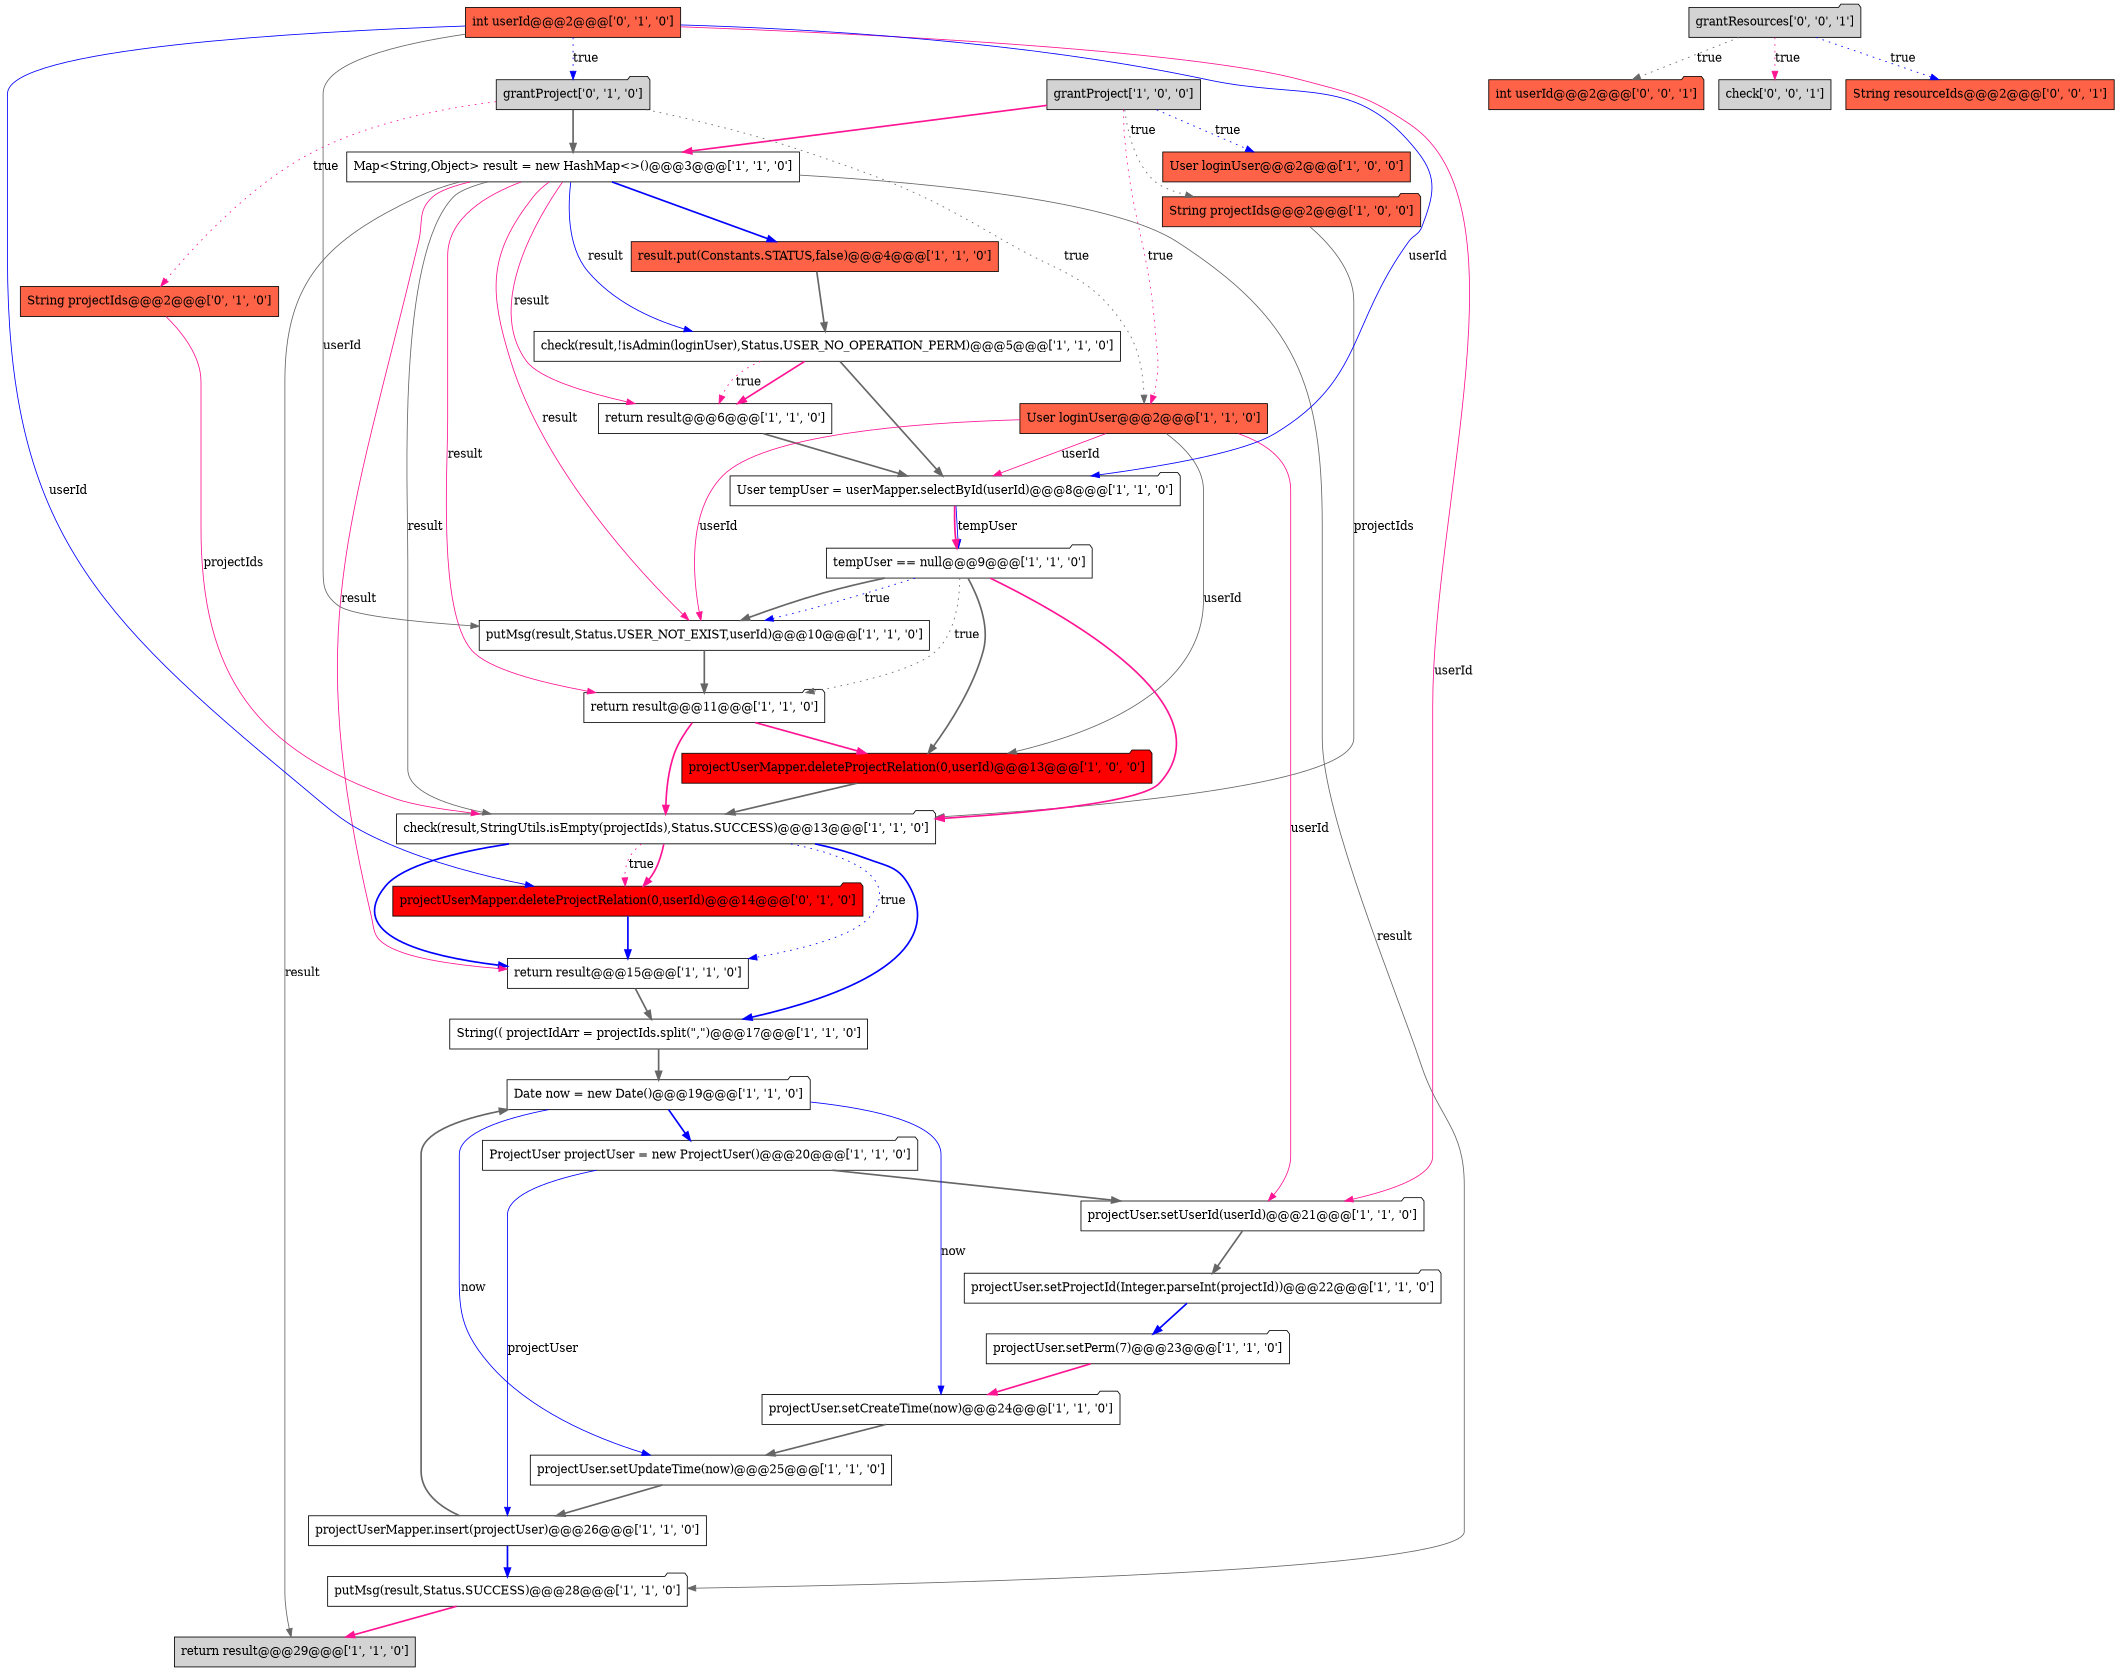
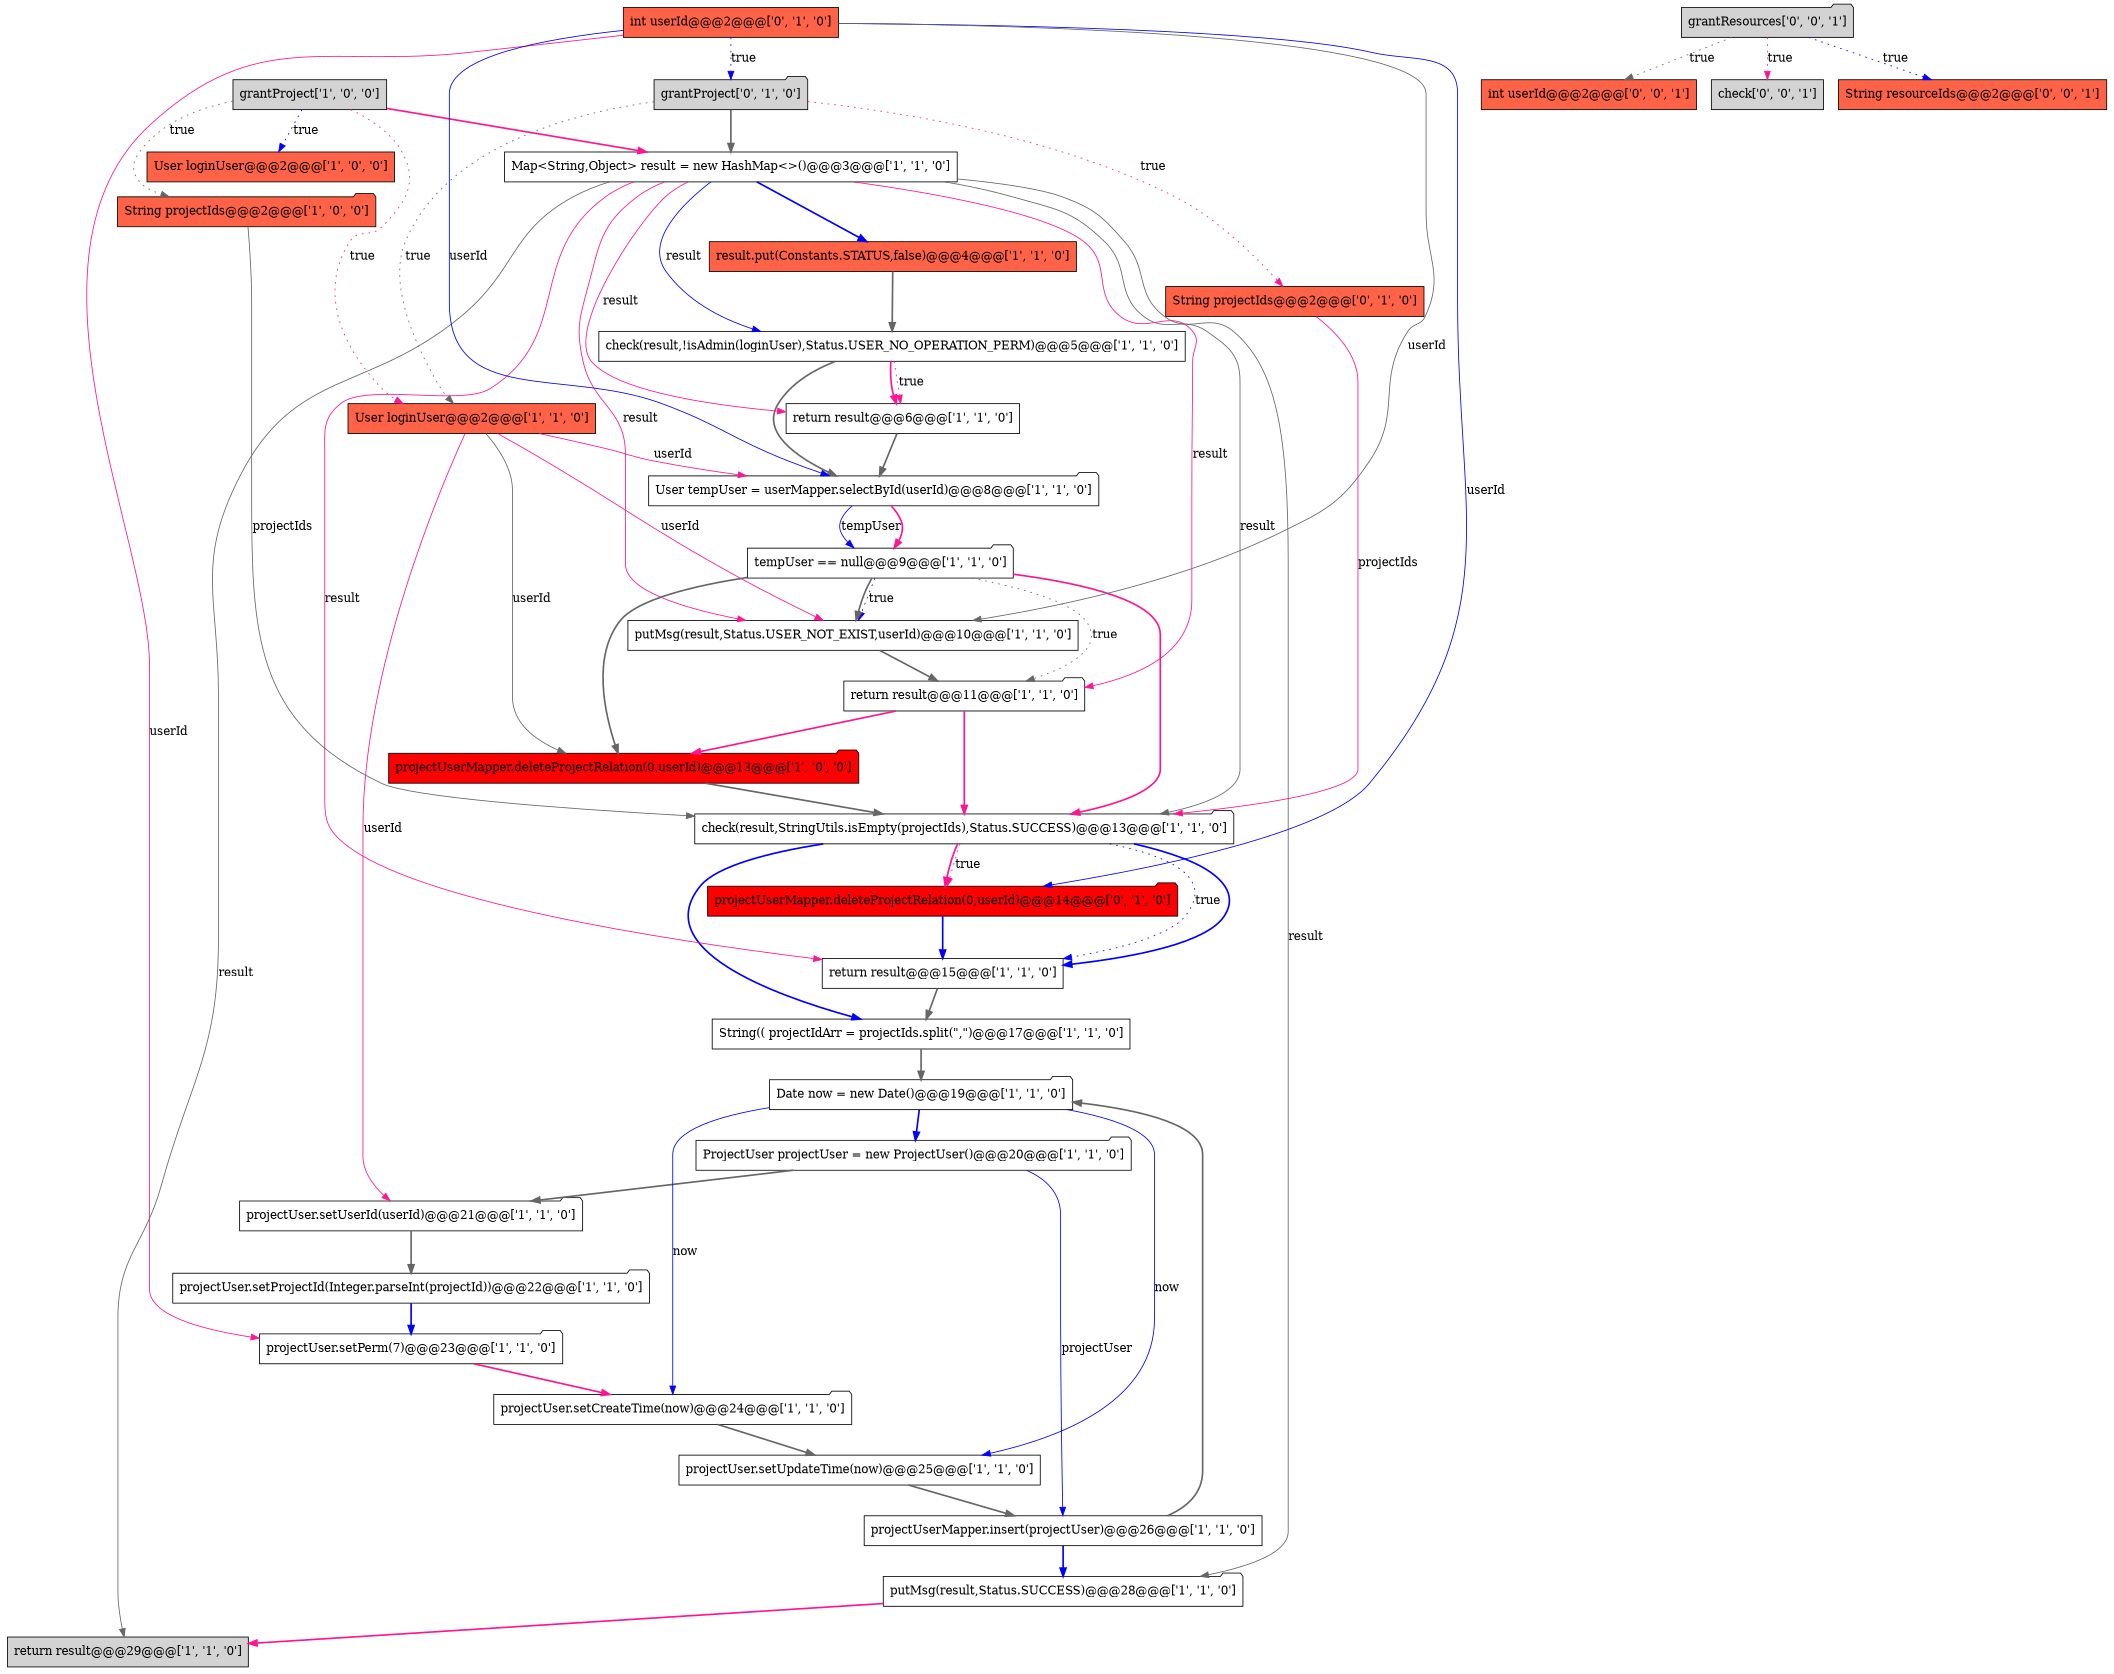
(1596, 95) -> (1589, 95)
(1469, 309) -> (121, 512)
